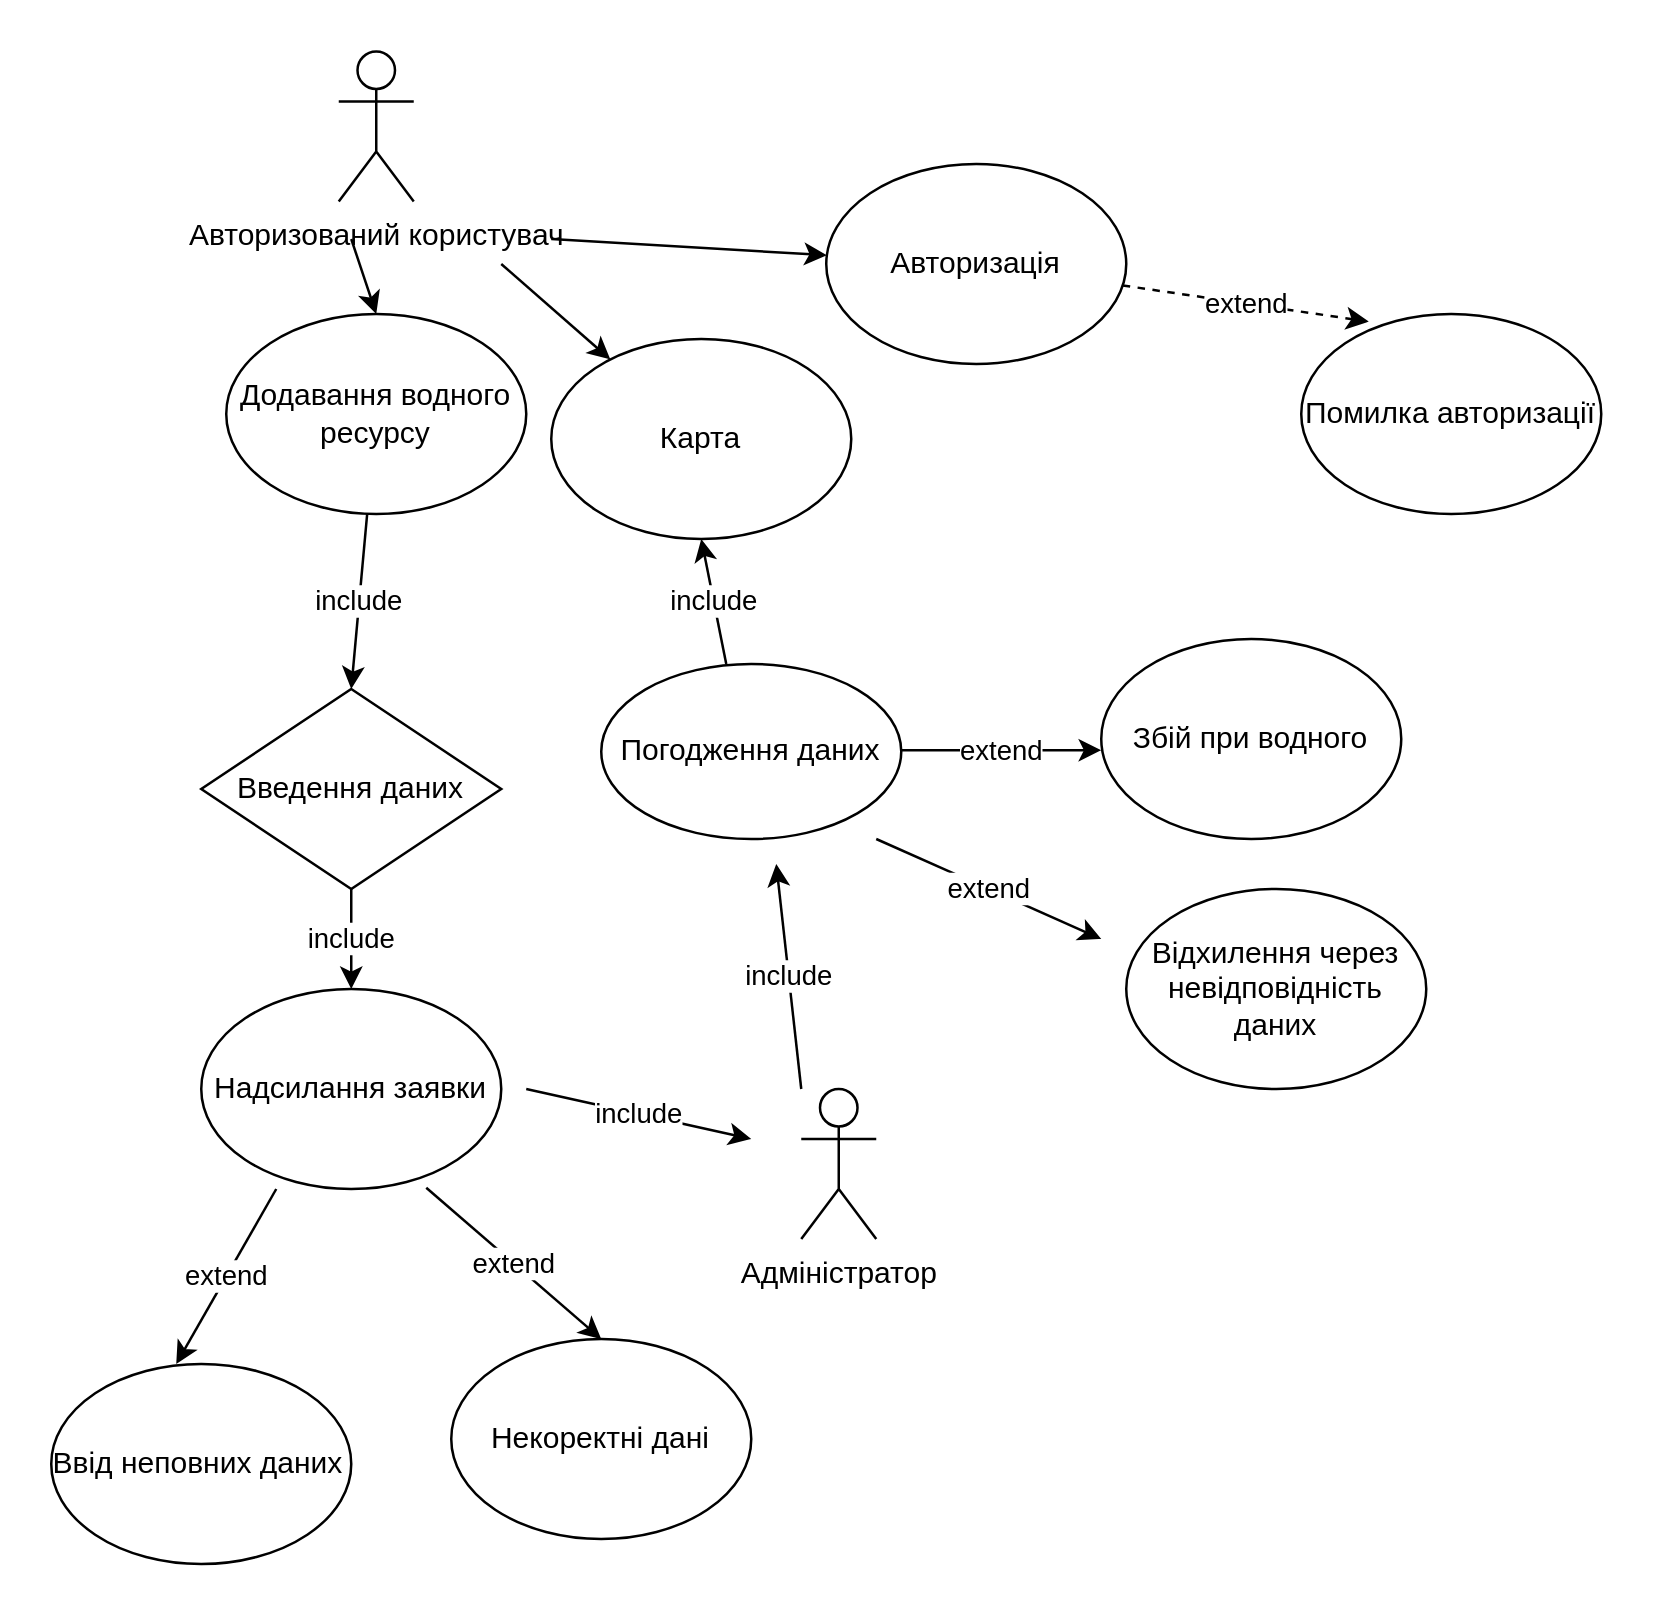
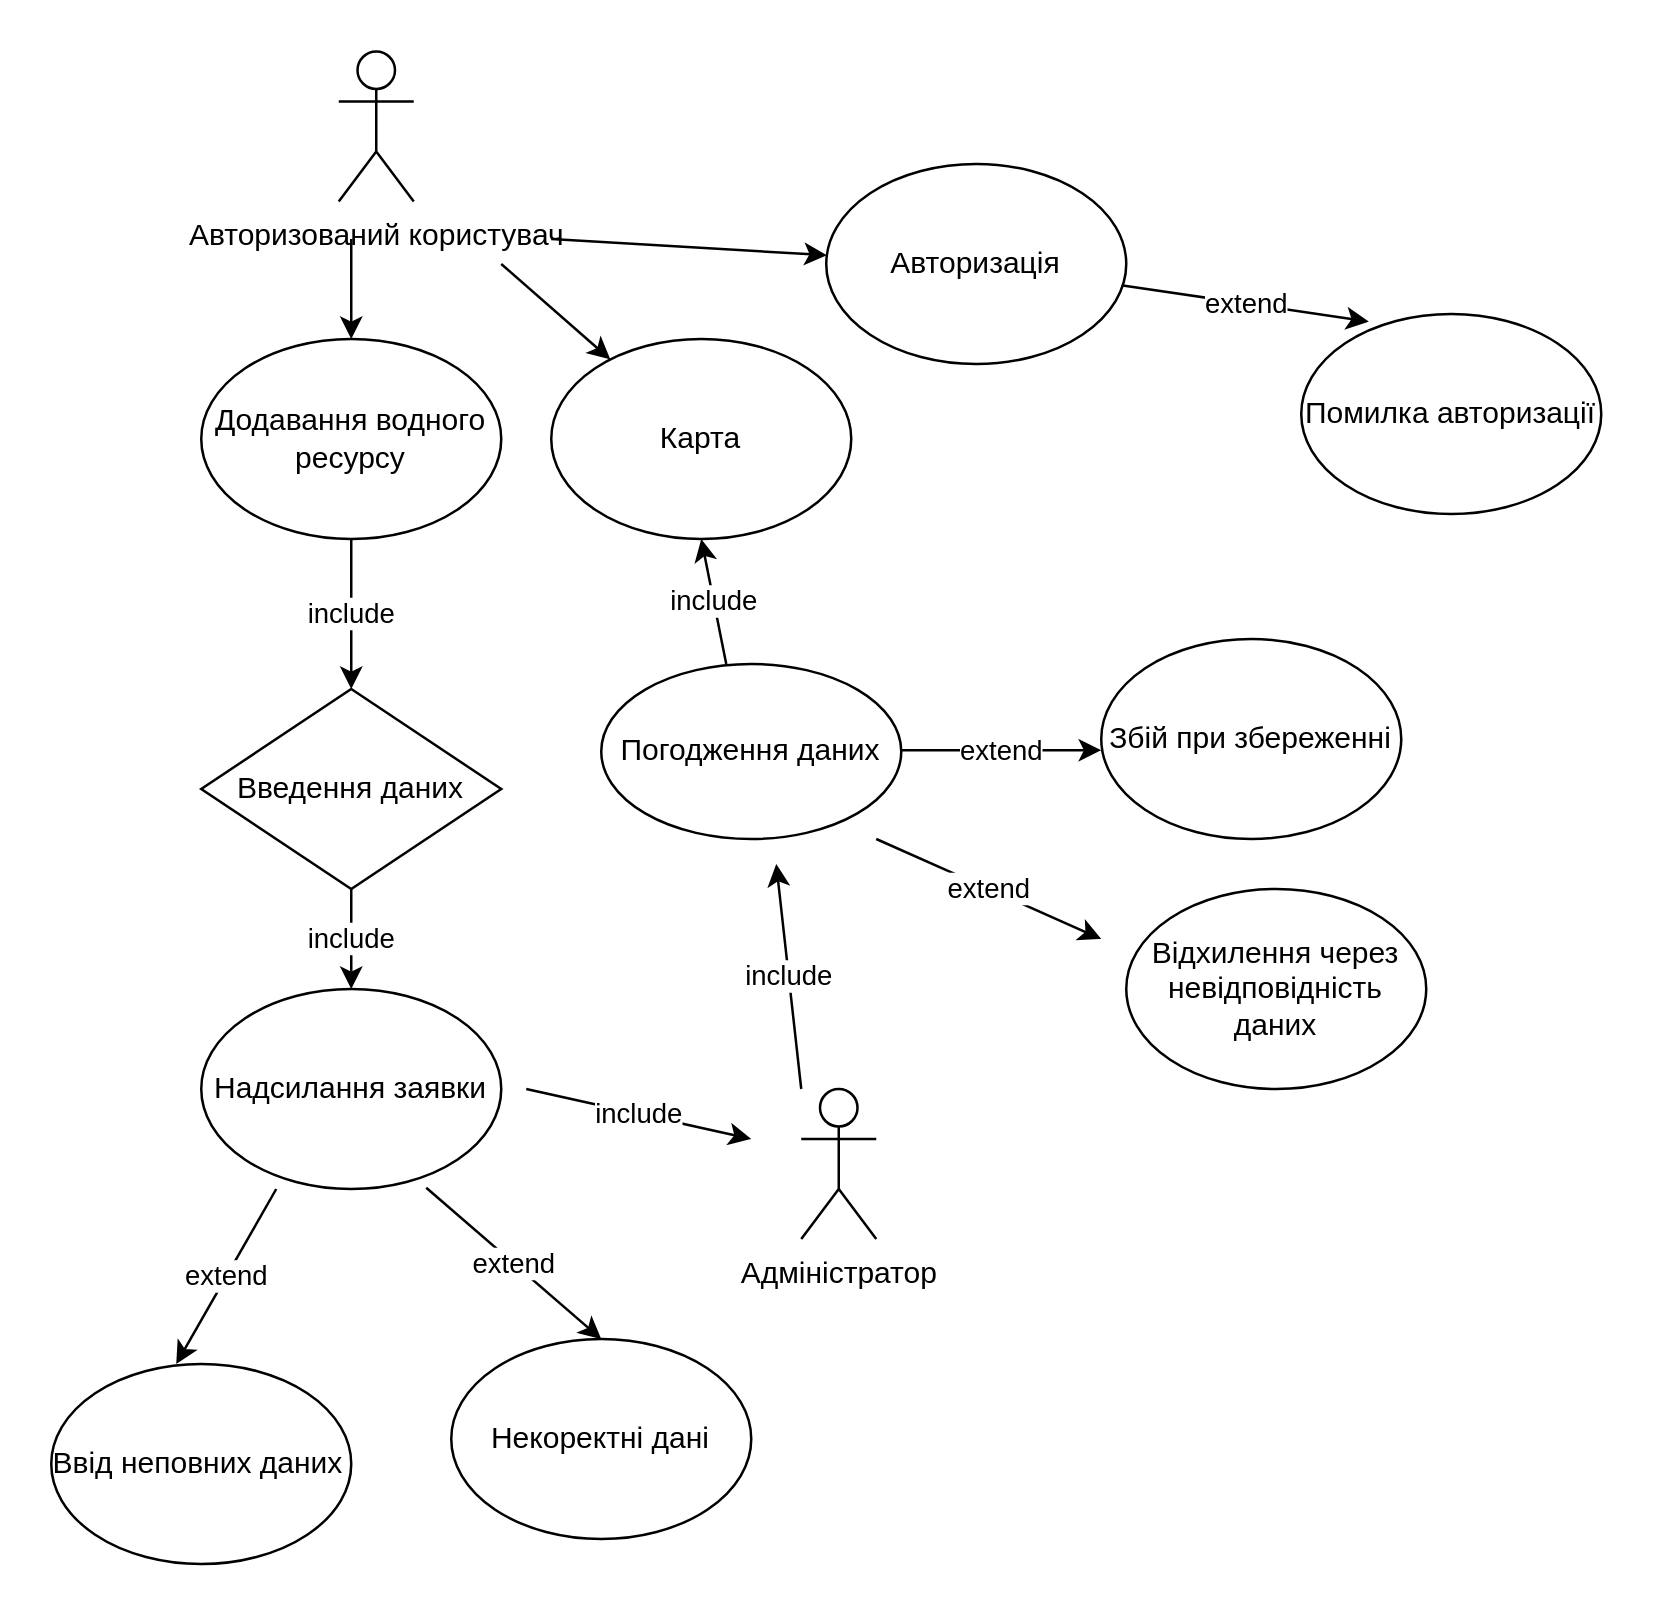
(1166, 292) -> (1166, 292)
(376, 414) -> (351, 439)
(1251, 739) -> (1251, 739)
